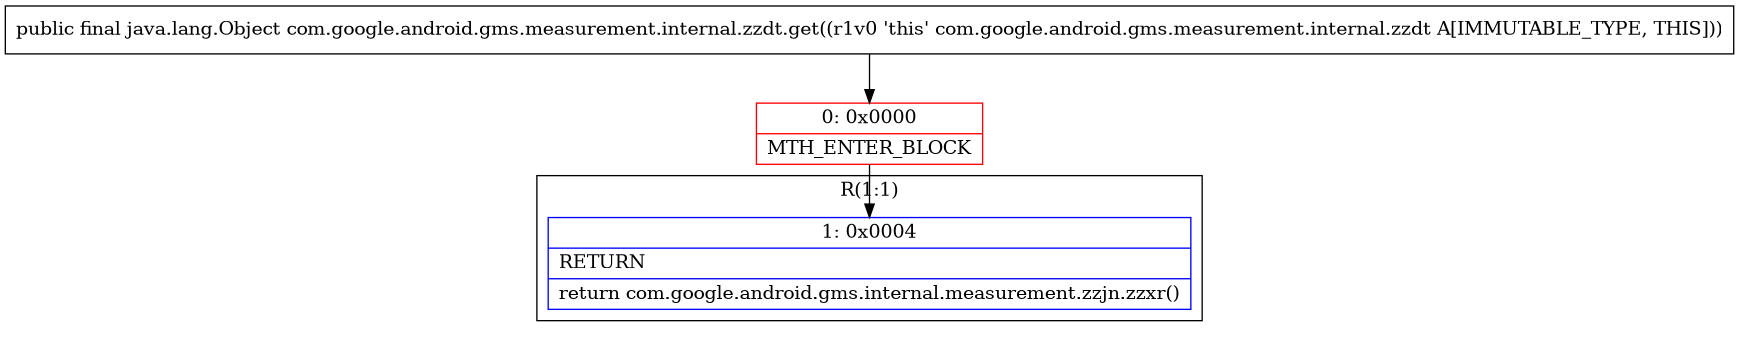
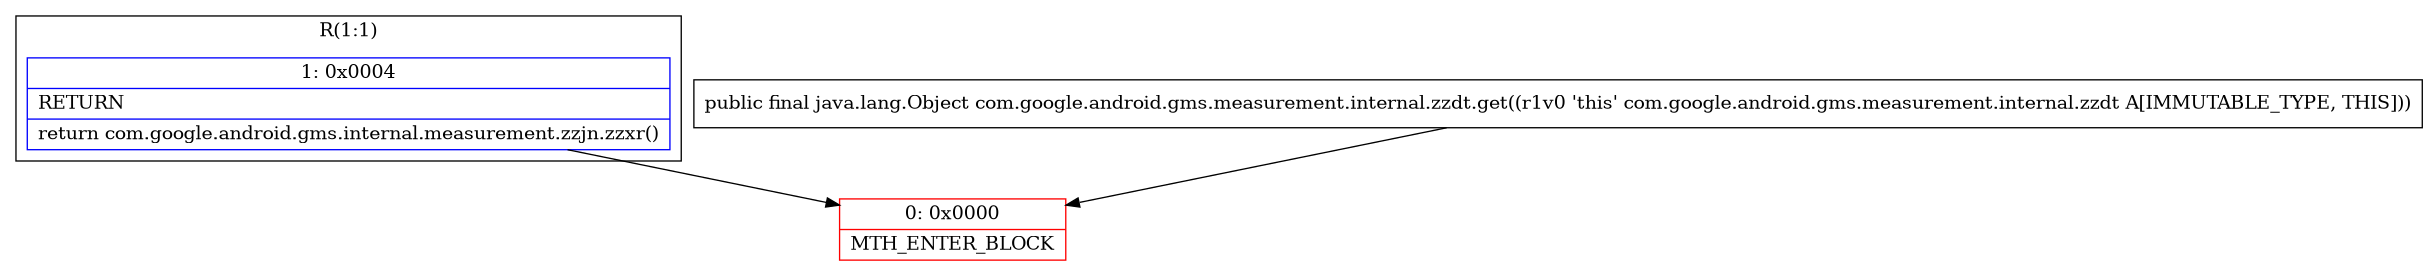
(870, 184) -> (697, 176)
